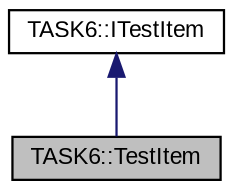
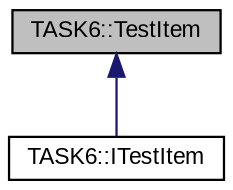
(117, 107) -> (117, 107)
